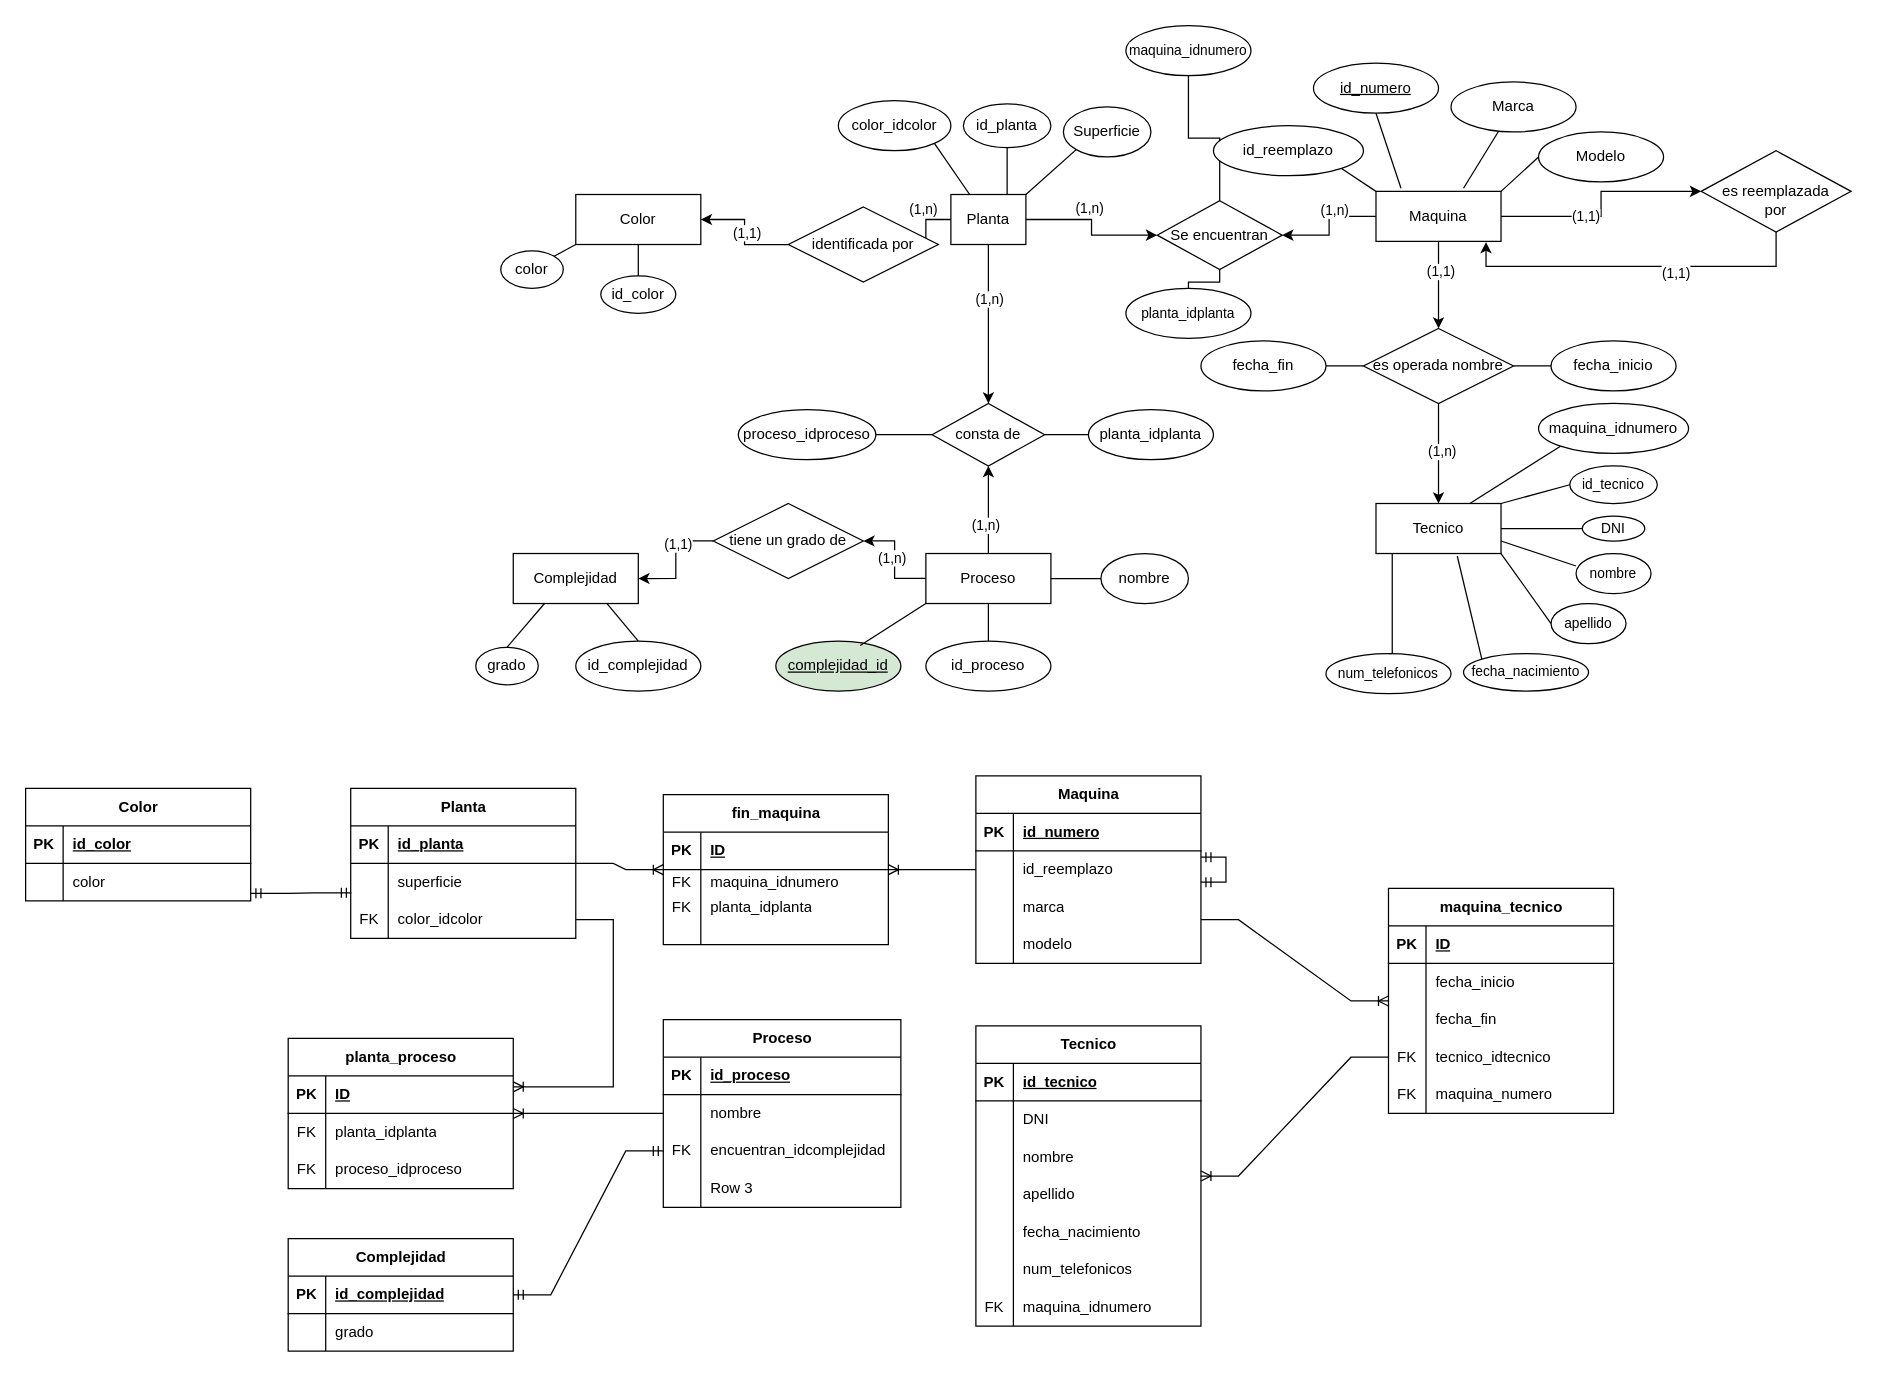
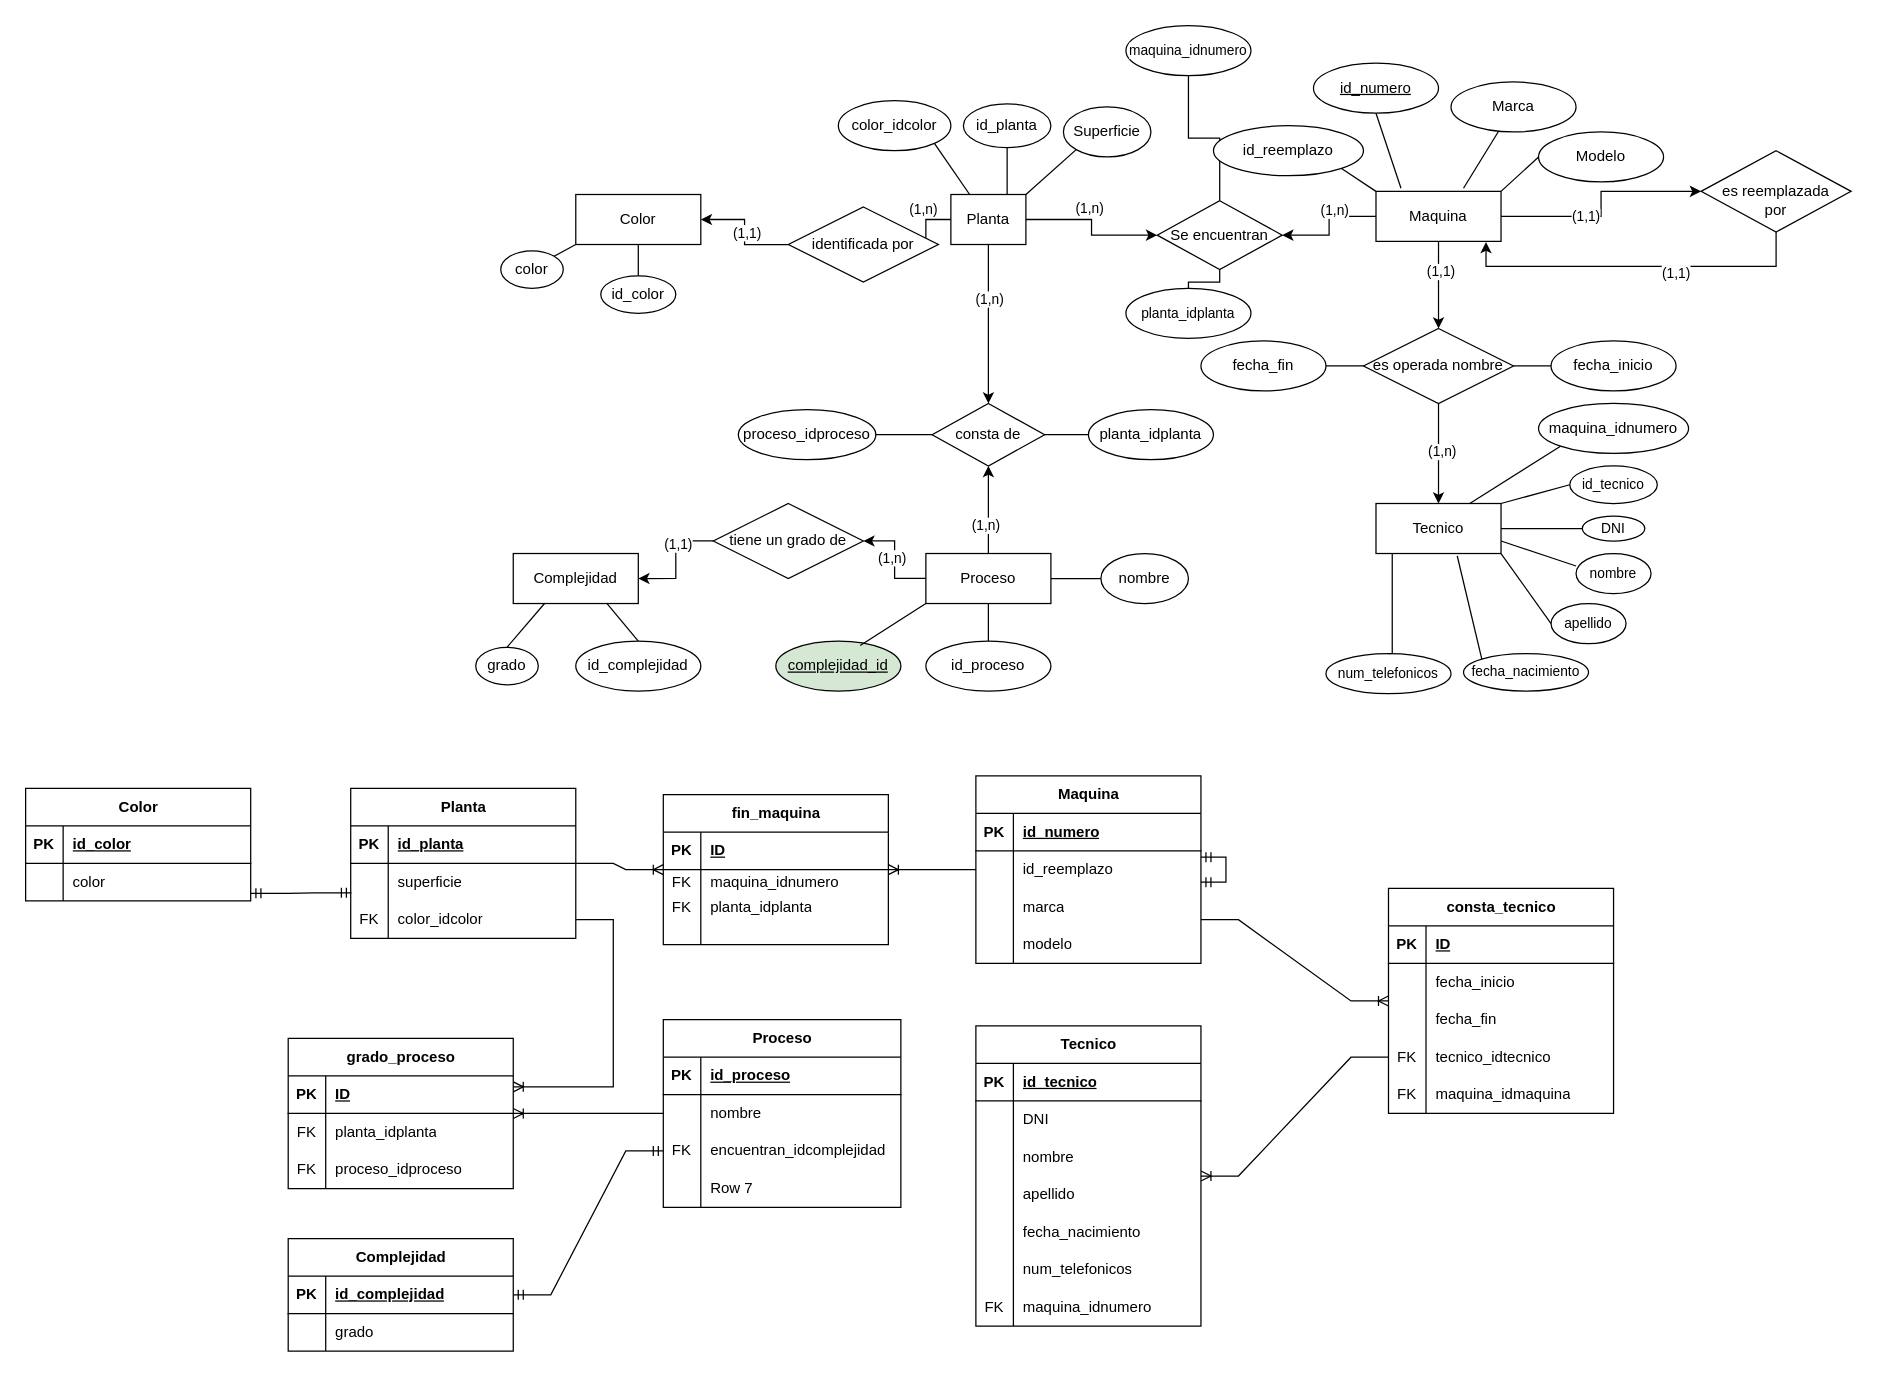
(1501, 907) -> (1501, 907)
(401, 1057) -> (401, 1057)
(1492, 1094) -> (1501, 1094)
(730, 1188) -> (730, 1188)
